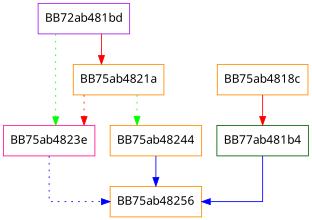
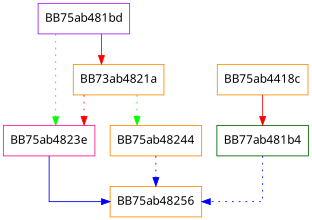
(84, 19) -> (84, 19)
(119, 80) -> (119, 80)
(263, 80) -> (263, 80)
(156, 167) -> (156, 167)
(53, 202) -> (53, 202)
(259, 202) -> (259, 202)
